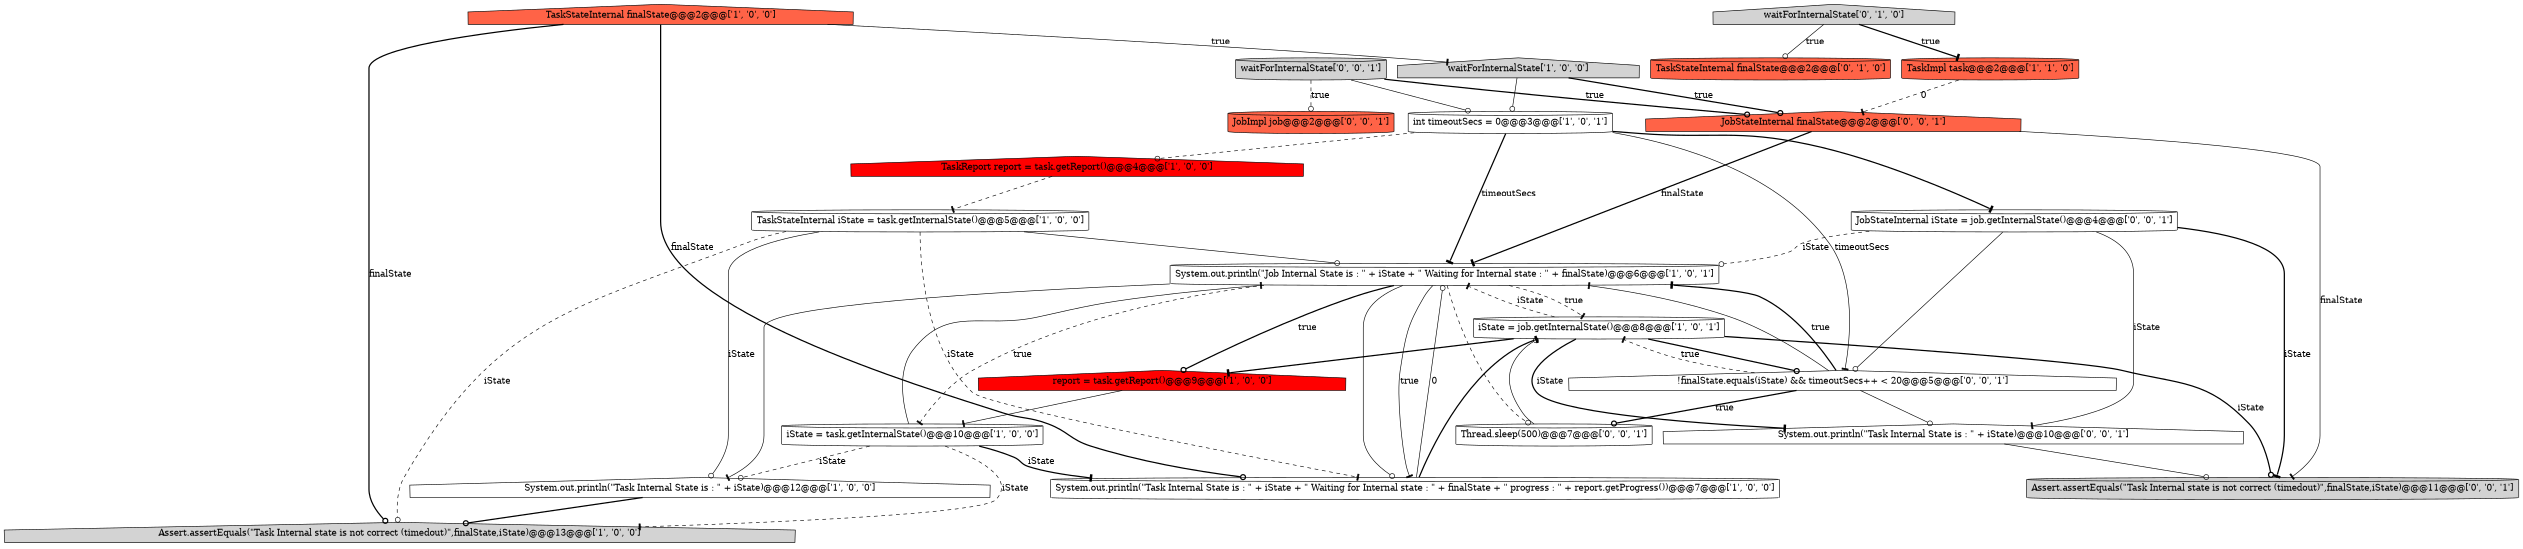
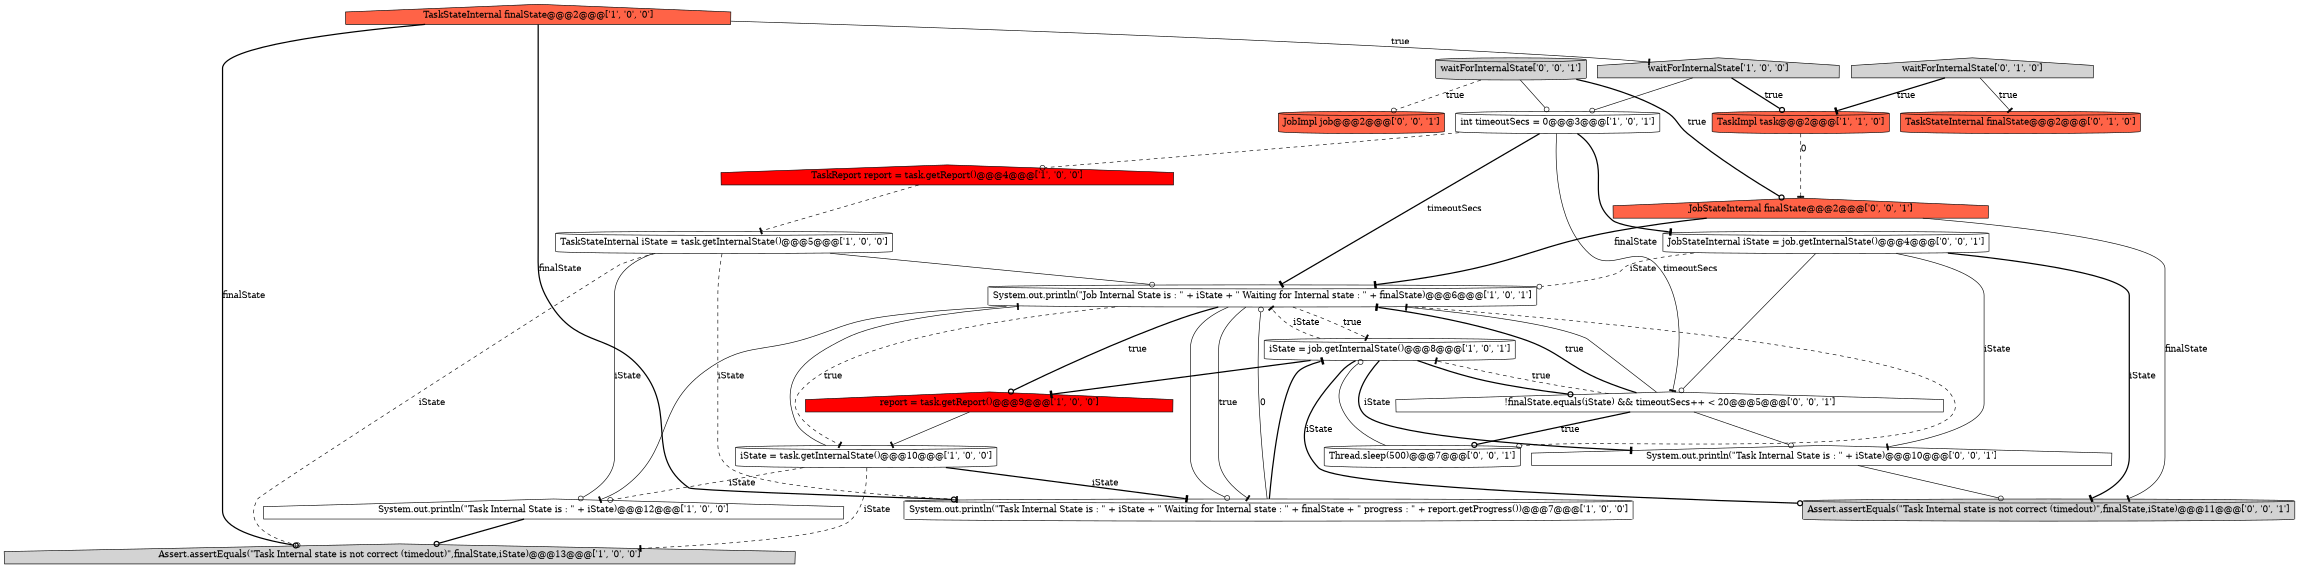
(1806, 39) -> (1994, 93)
(1673, 95) -> (1756, 93)
